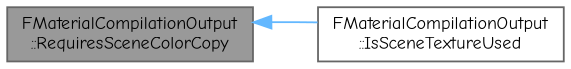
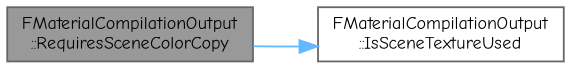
(295, 22) -> (276, 47)
